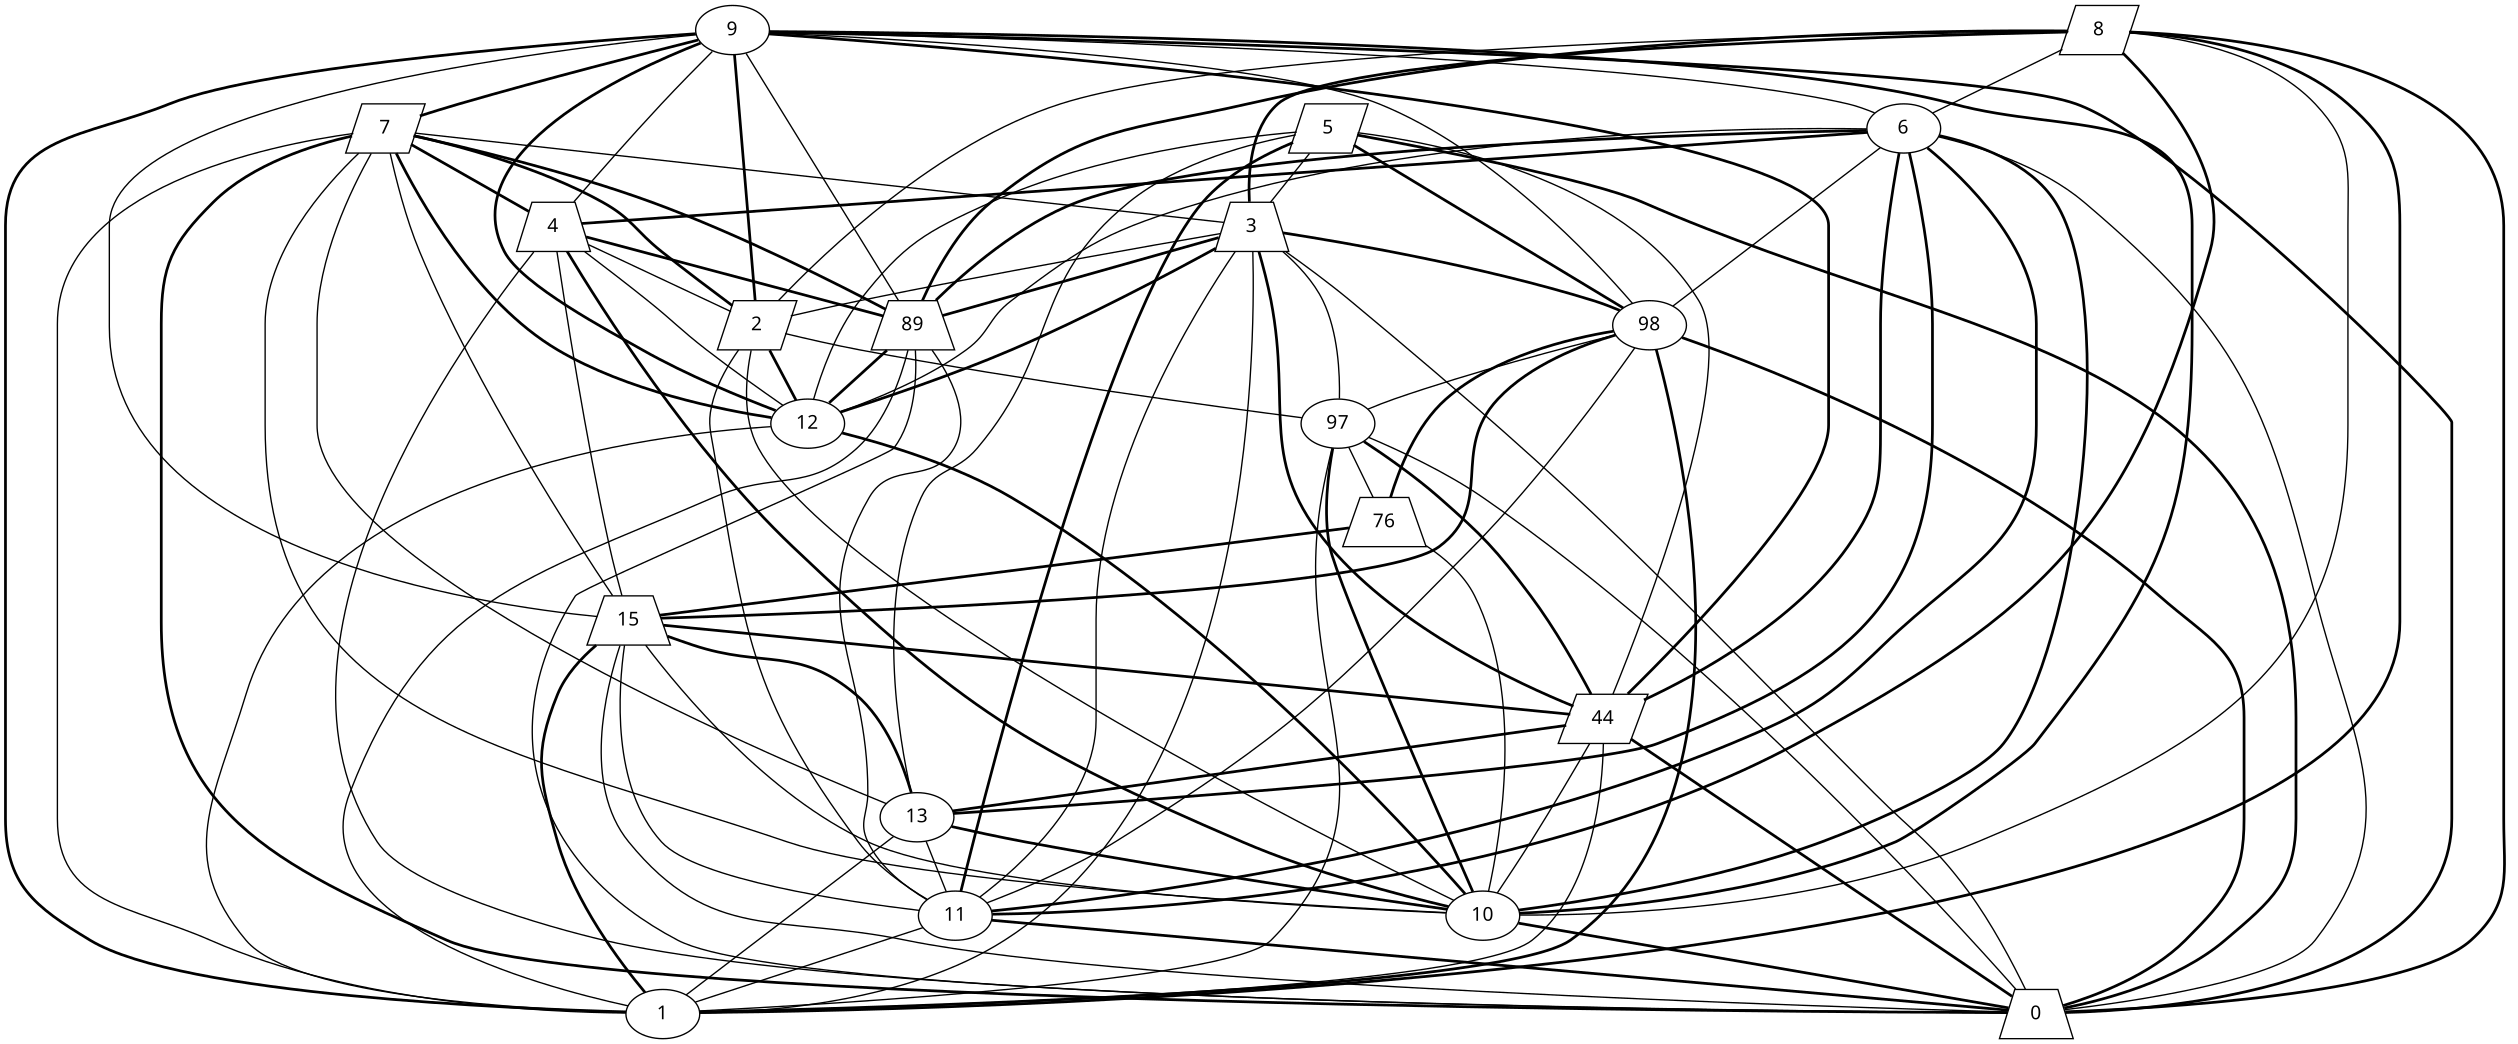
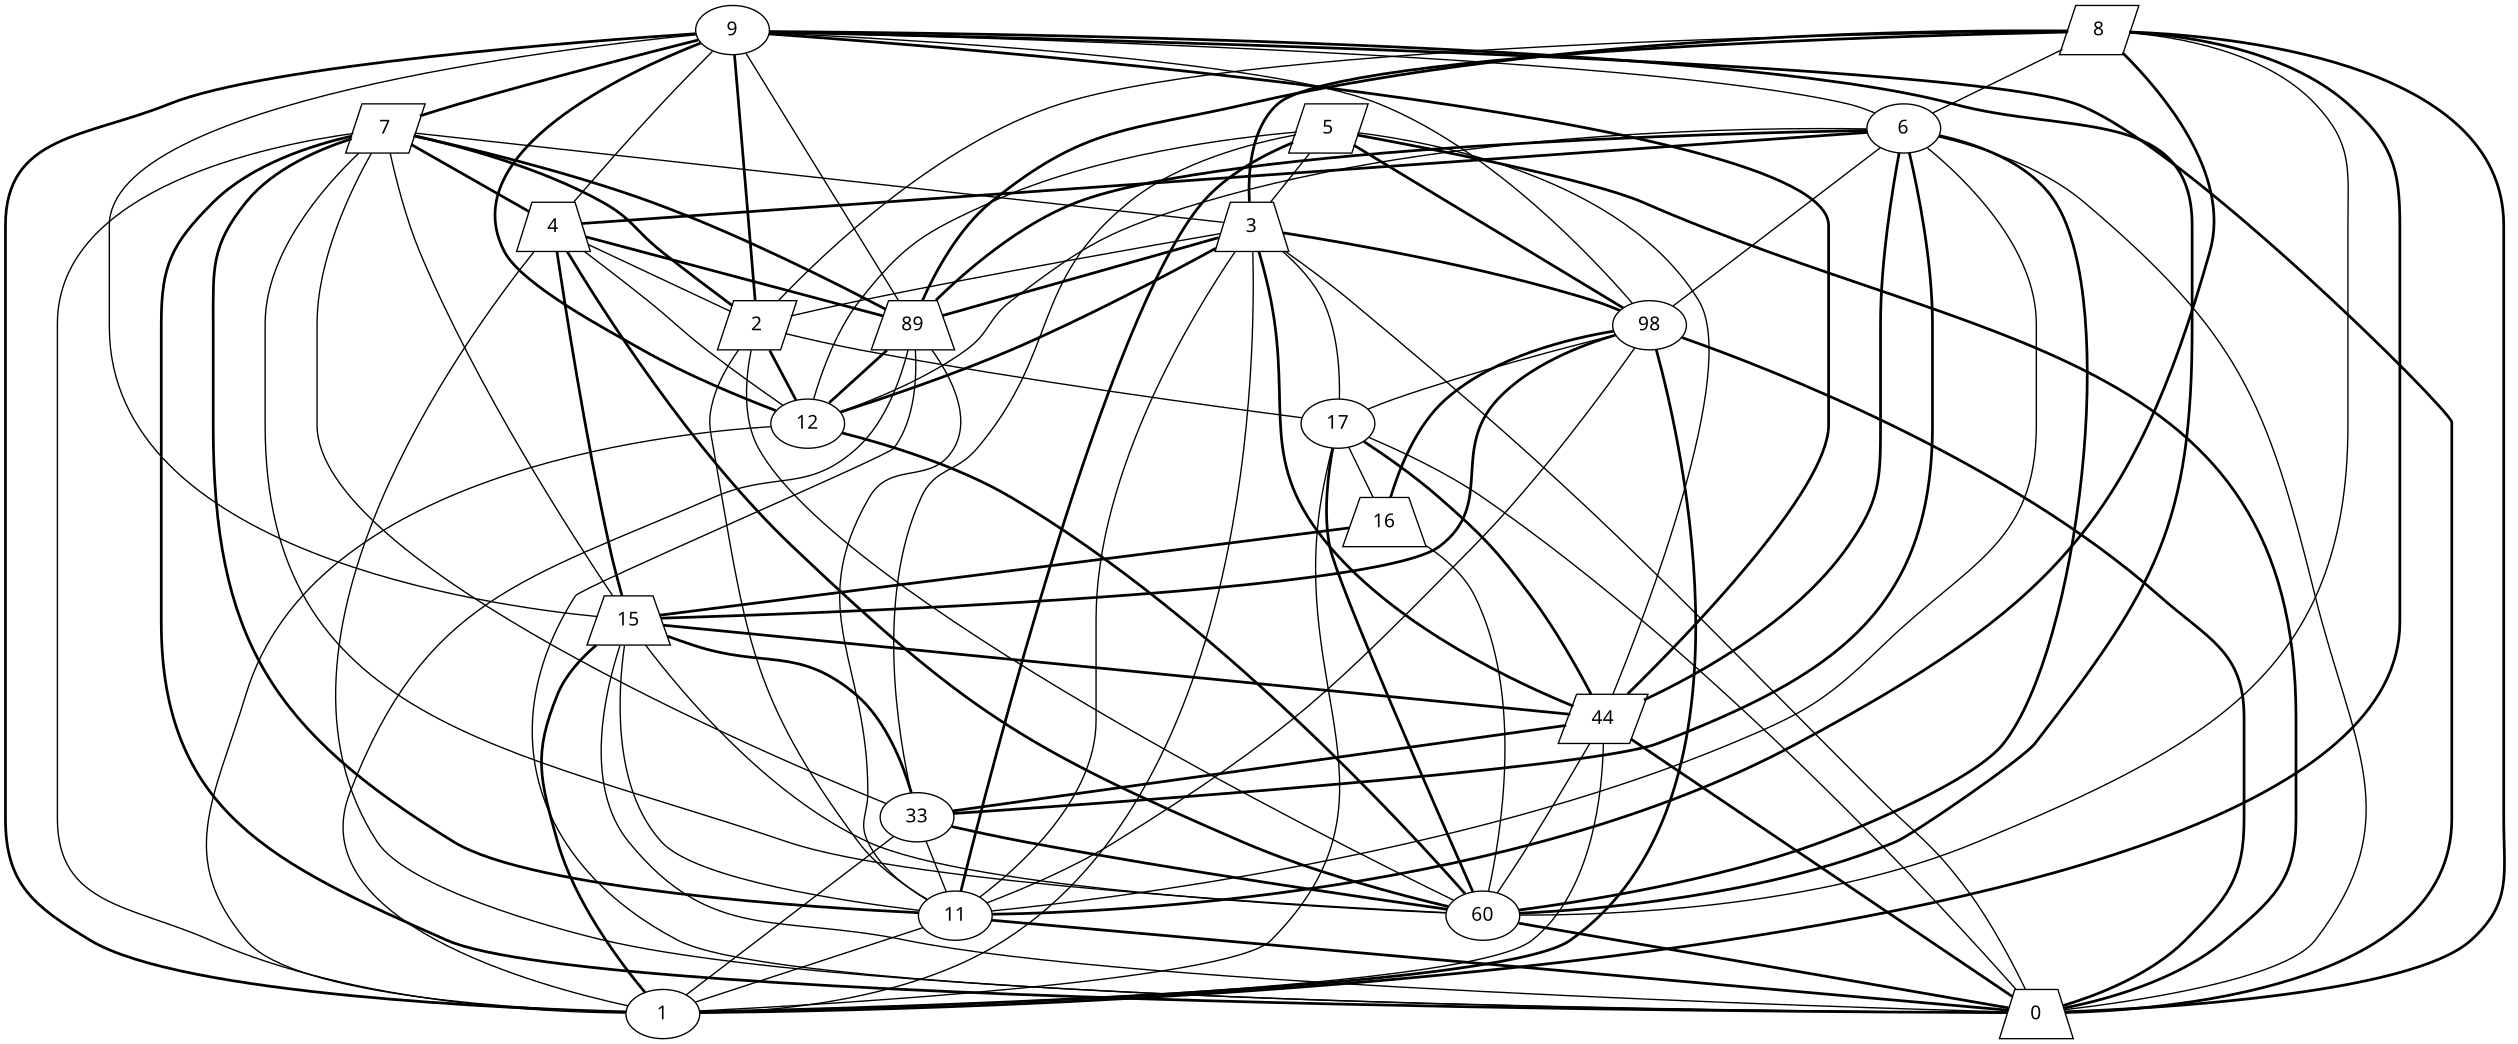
(544, 341) -> (300, 719)
(585, 424) -> (585, 424)
(1338, 424) -> (1338, 424)
(1384, 522) -> (1384, 522)
(1739, 740) -> (1739, 740)
(917, 817) -> (917, 817)
(1483, 916) -> (1483, 916)
